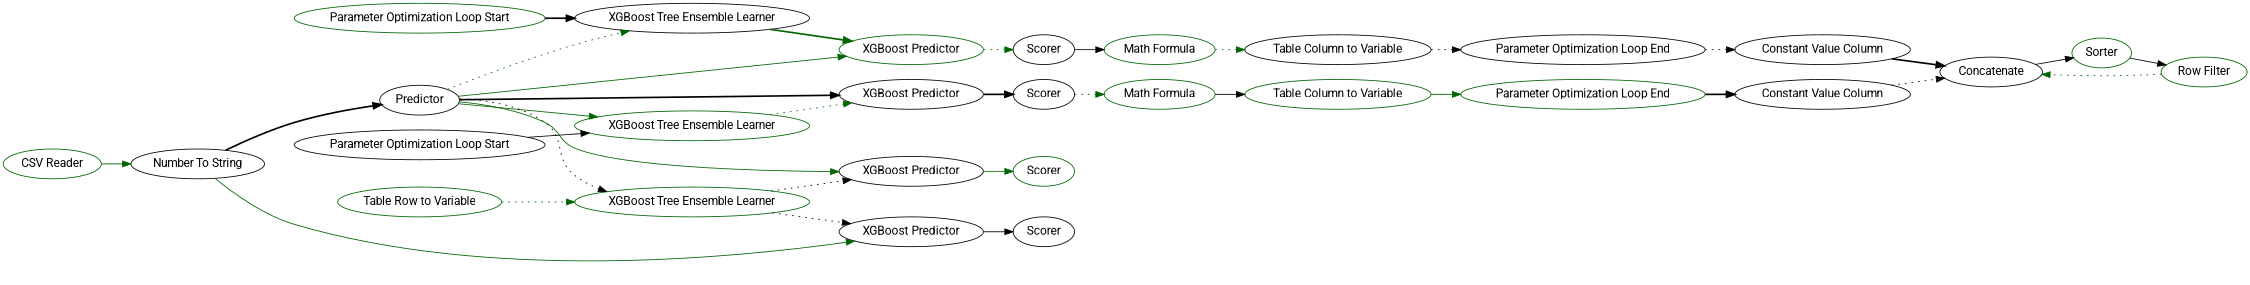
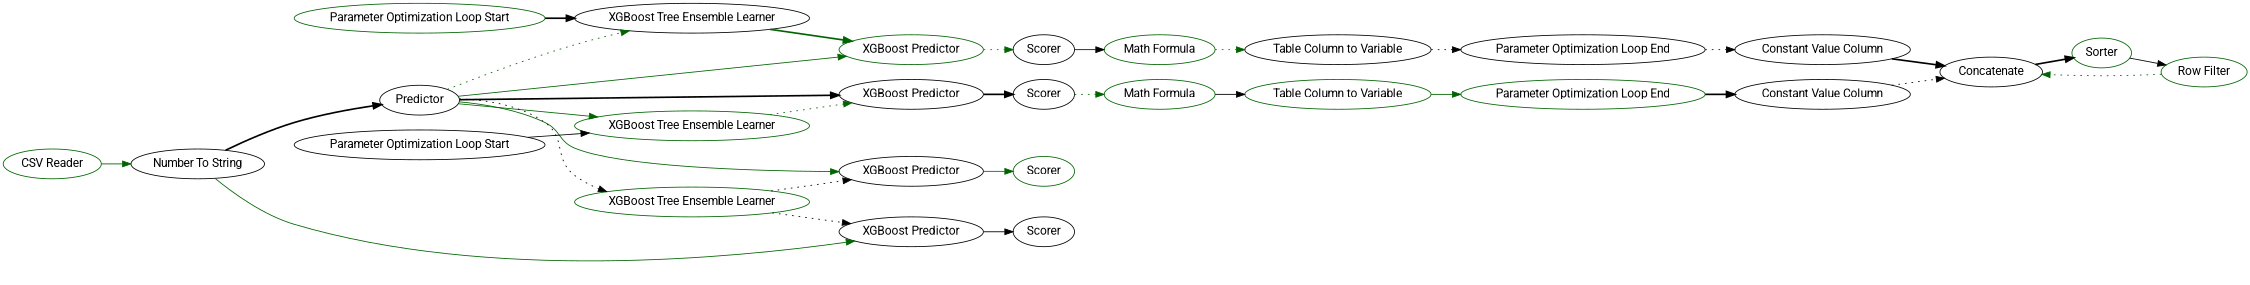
(2050, 62) -> (2050, 62)
(420, 202) -> none
